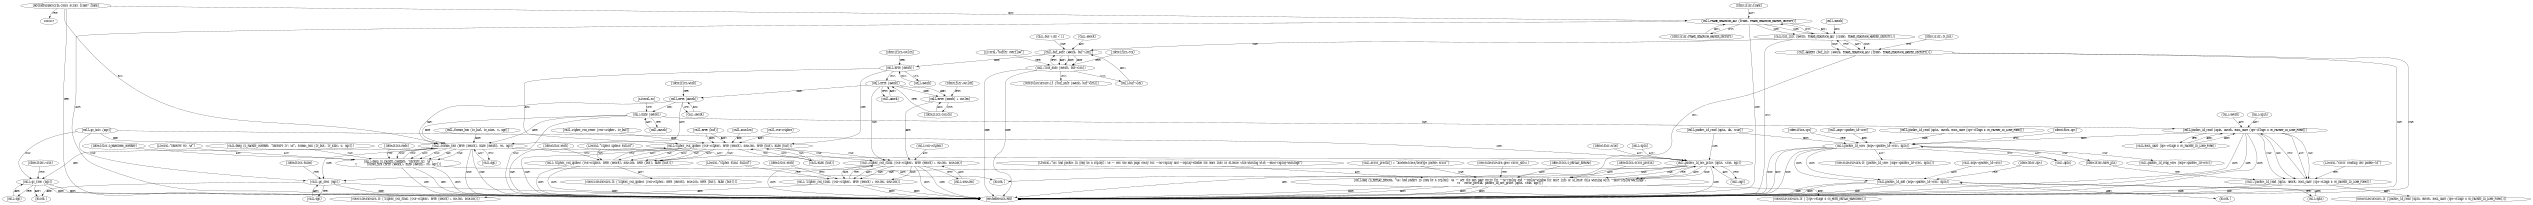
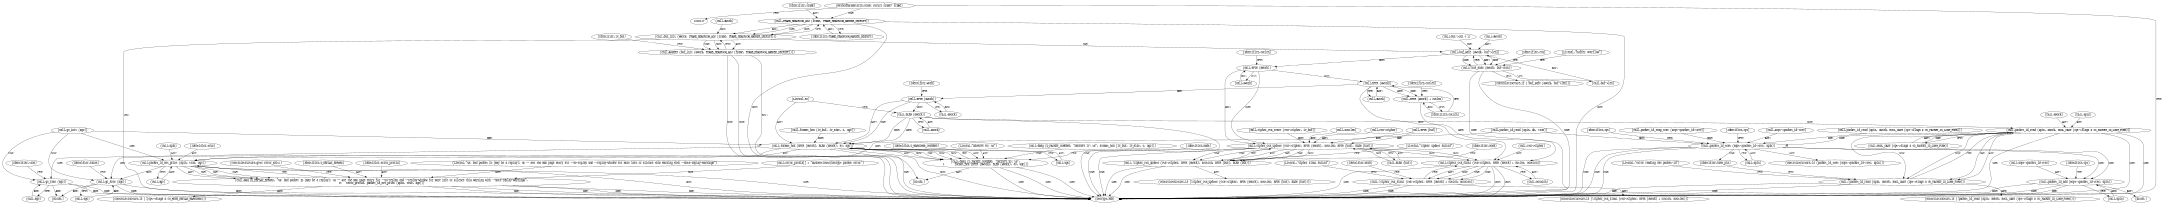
(231, 119) -> (777, 122)
(2036, 151) -> (1702, 138)
(999, 199) -> (1105, 199)
